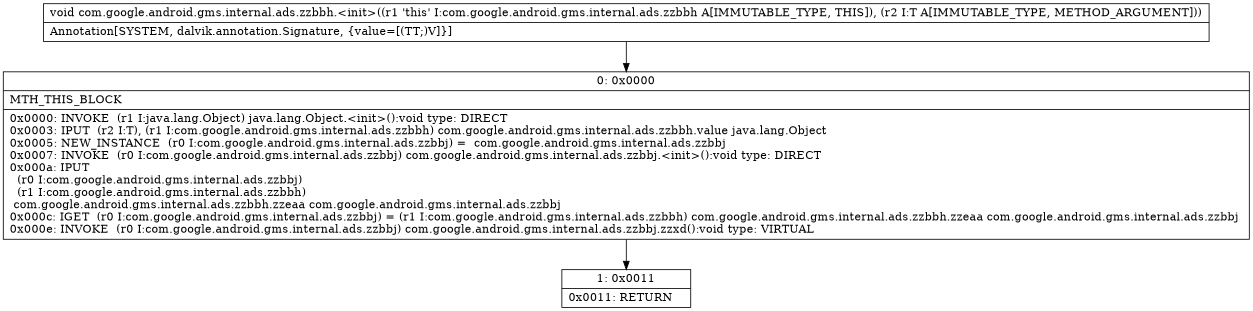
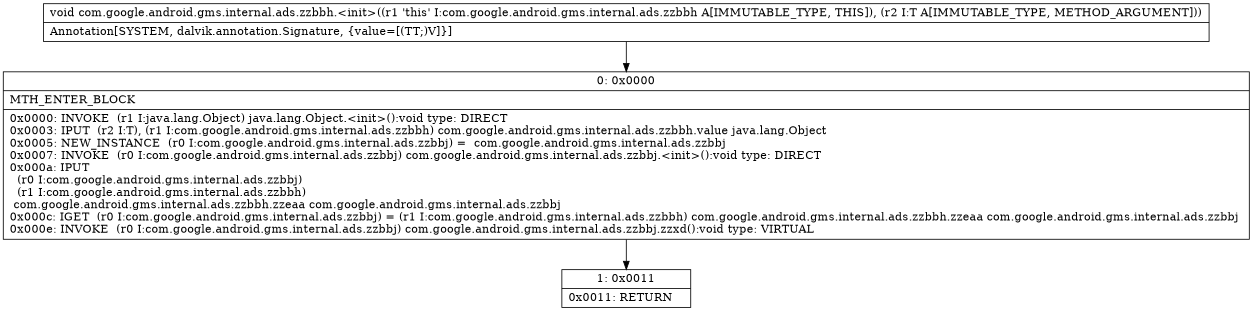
(66, 100) -> (73, 100)
